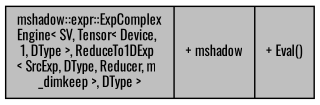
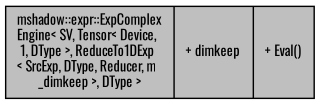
(214, 52) -> (213, 52)
